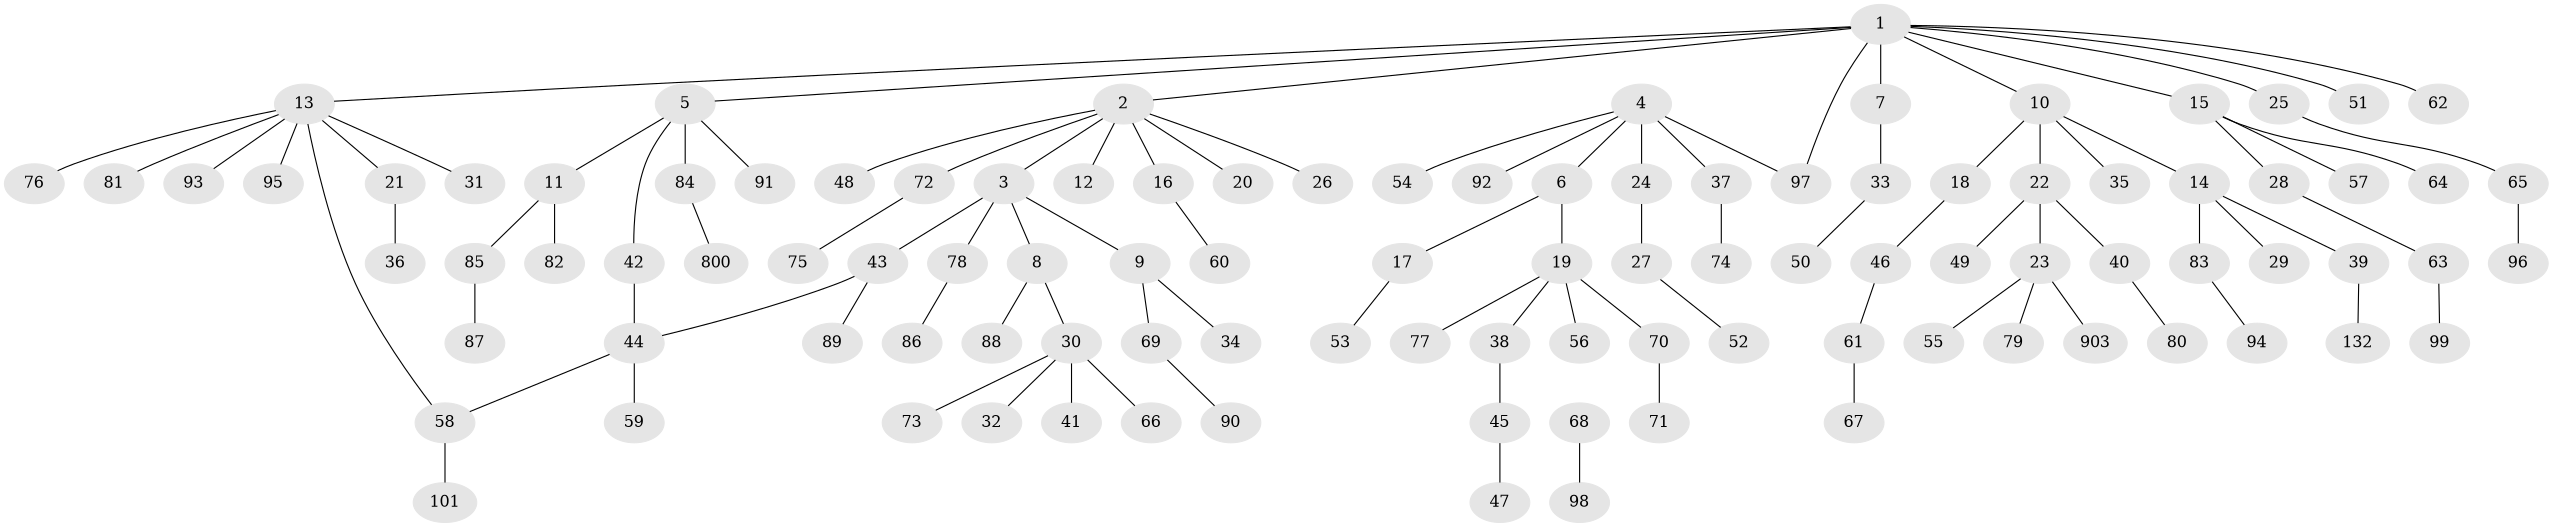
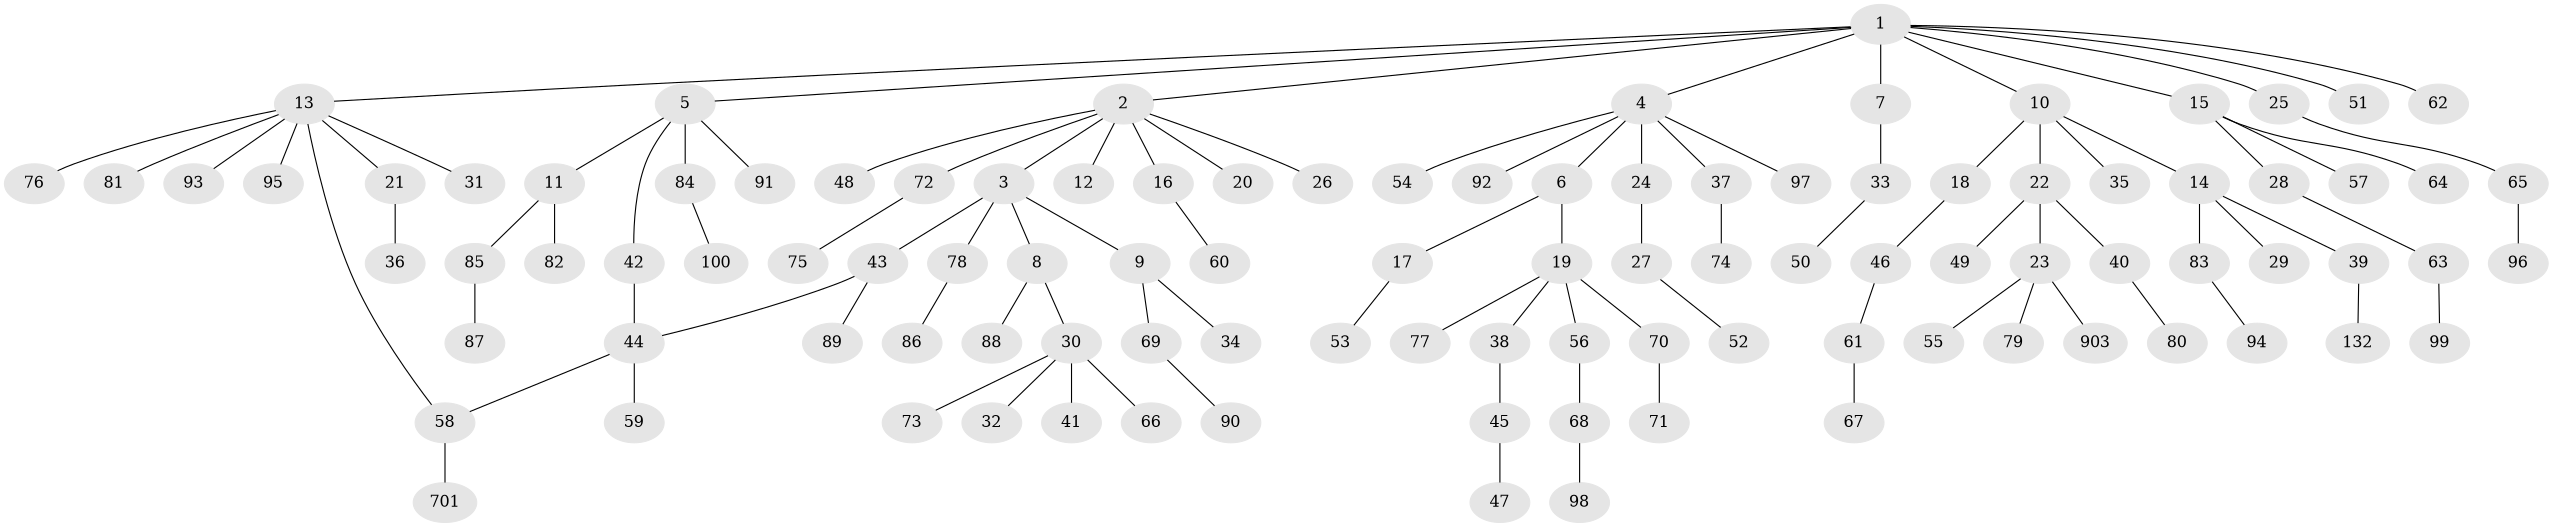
(1832, 101) -> (1761, 64)
(716, 263) -> (716, 263)
none -> (1580, 383)
(445, 503) -> (445, 503)
